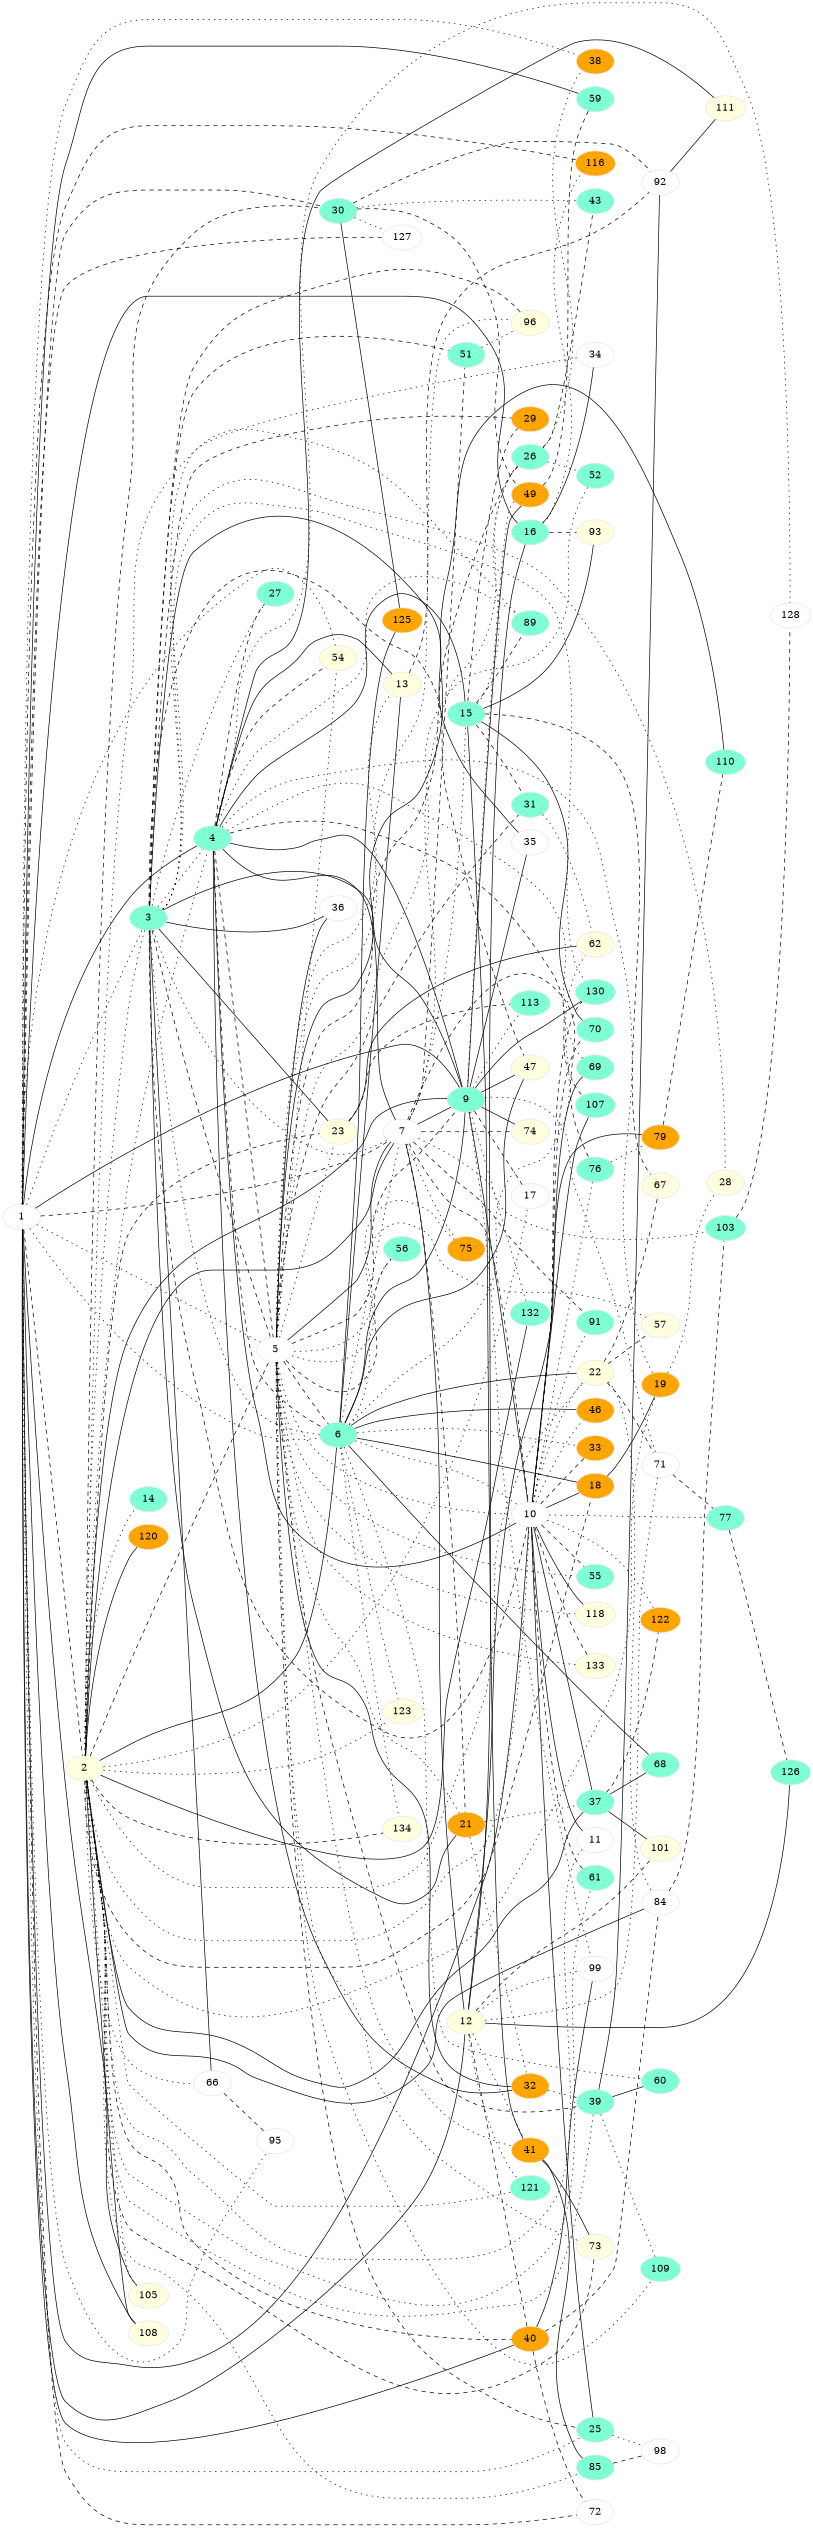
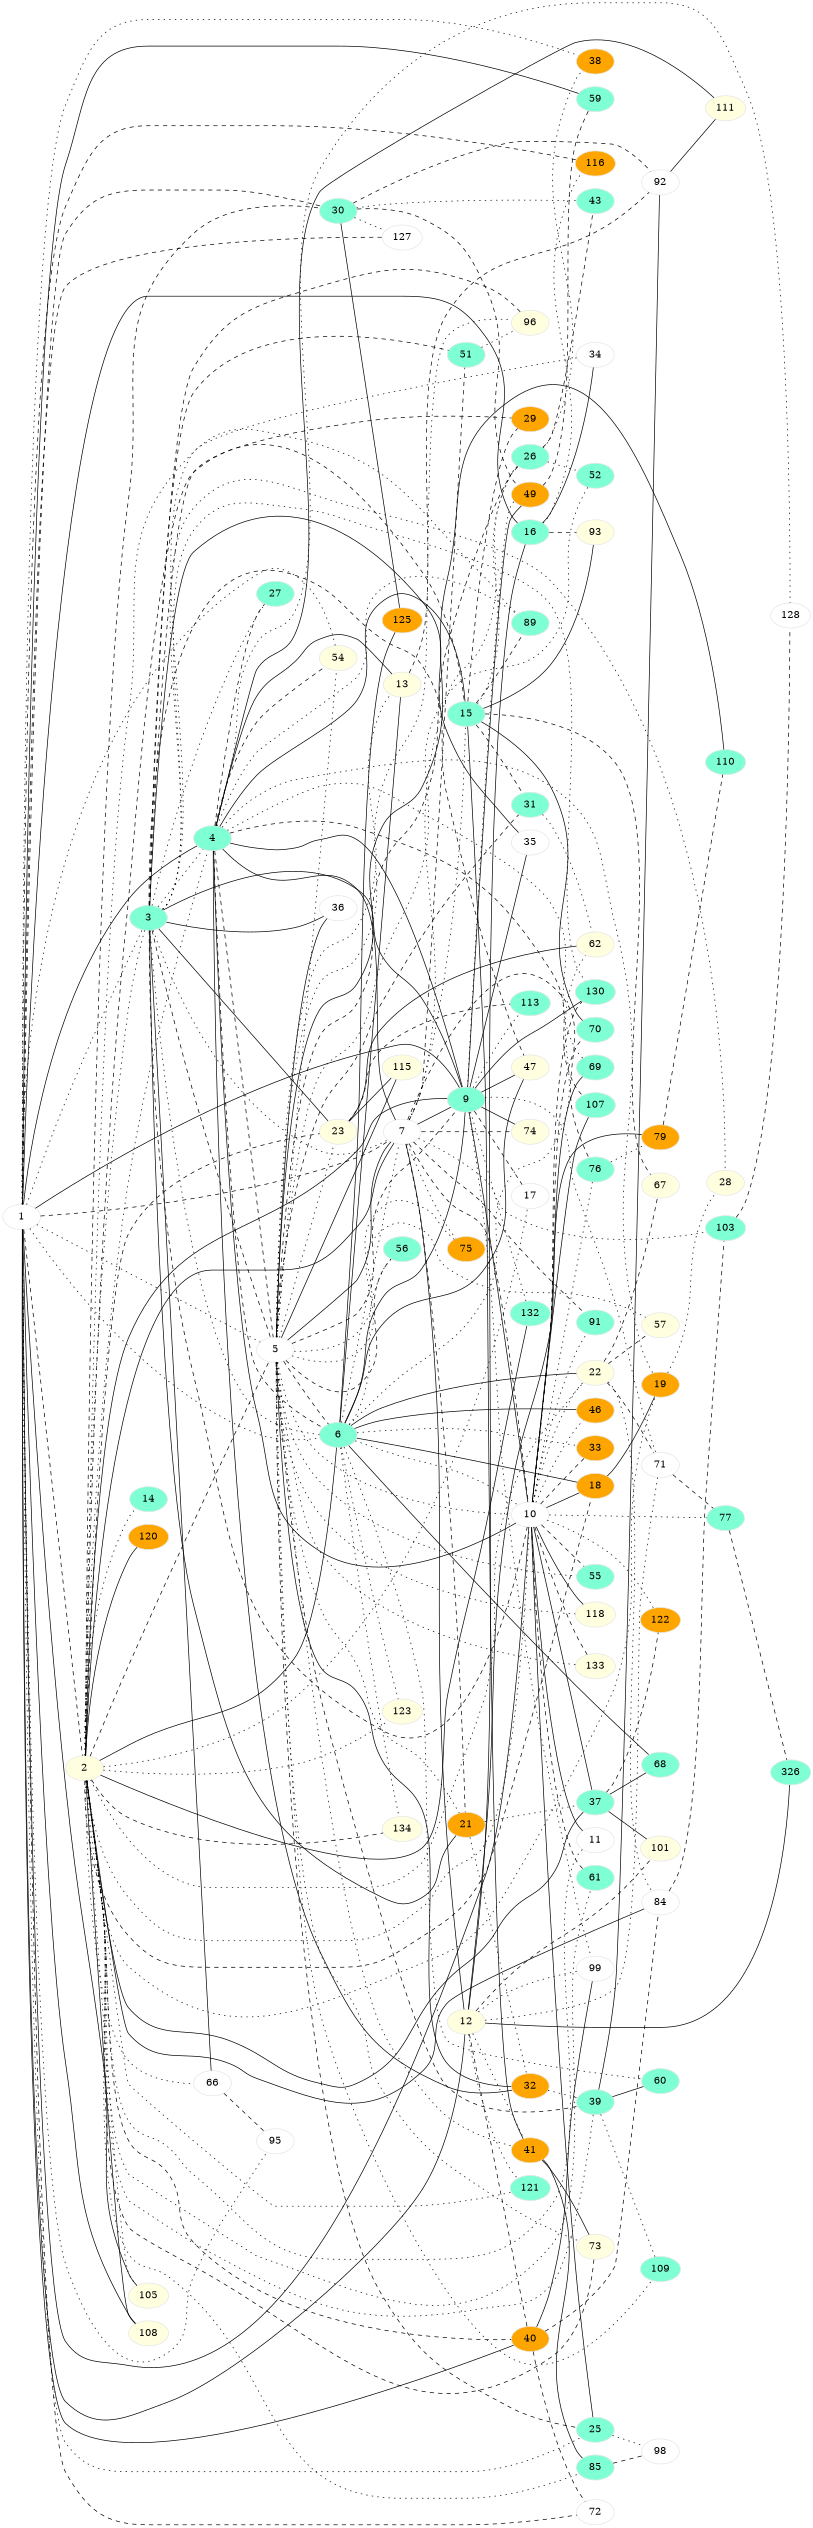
none -> (125, 942)
none -> (402, 1067)
(791, 1772) -> (791, 1772)
